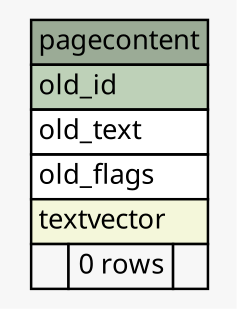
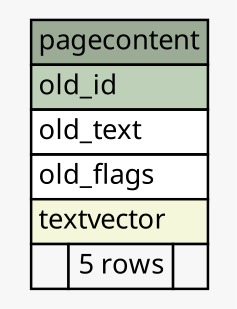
(122, 265) -> (122, 265)
